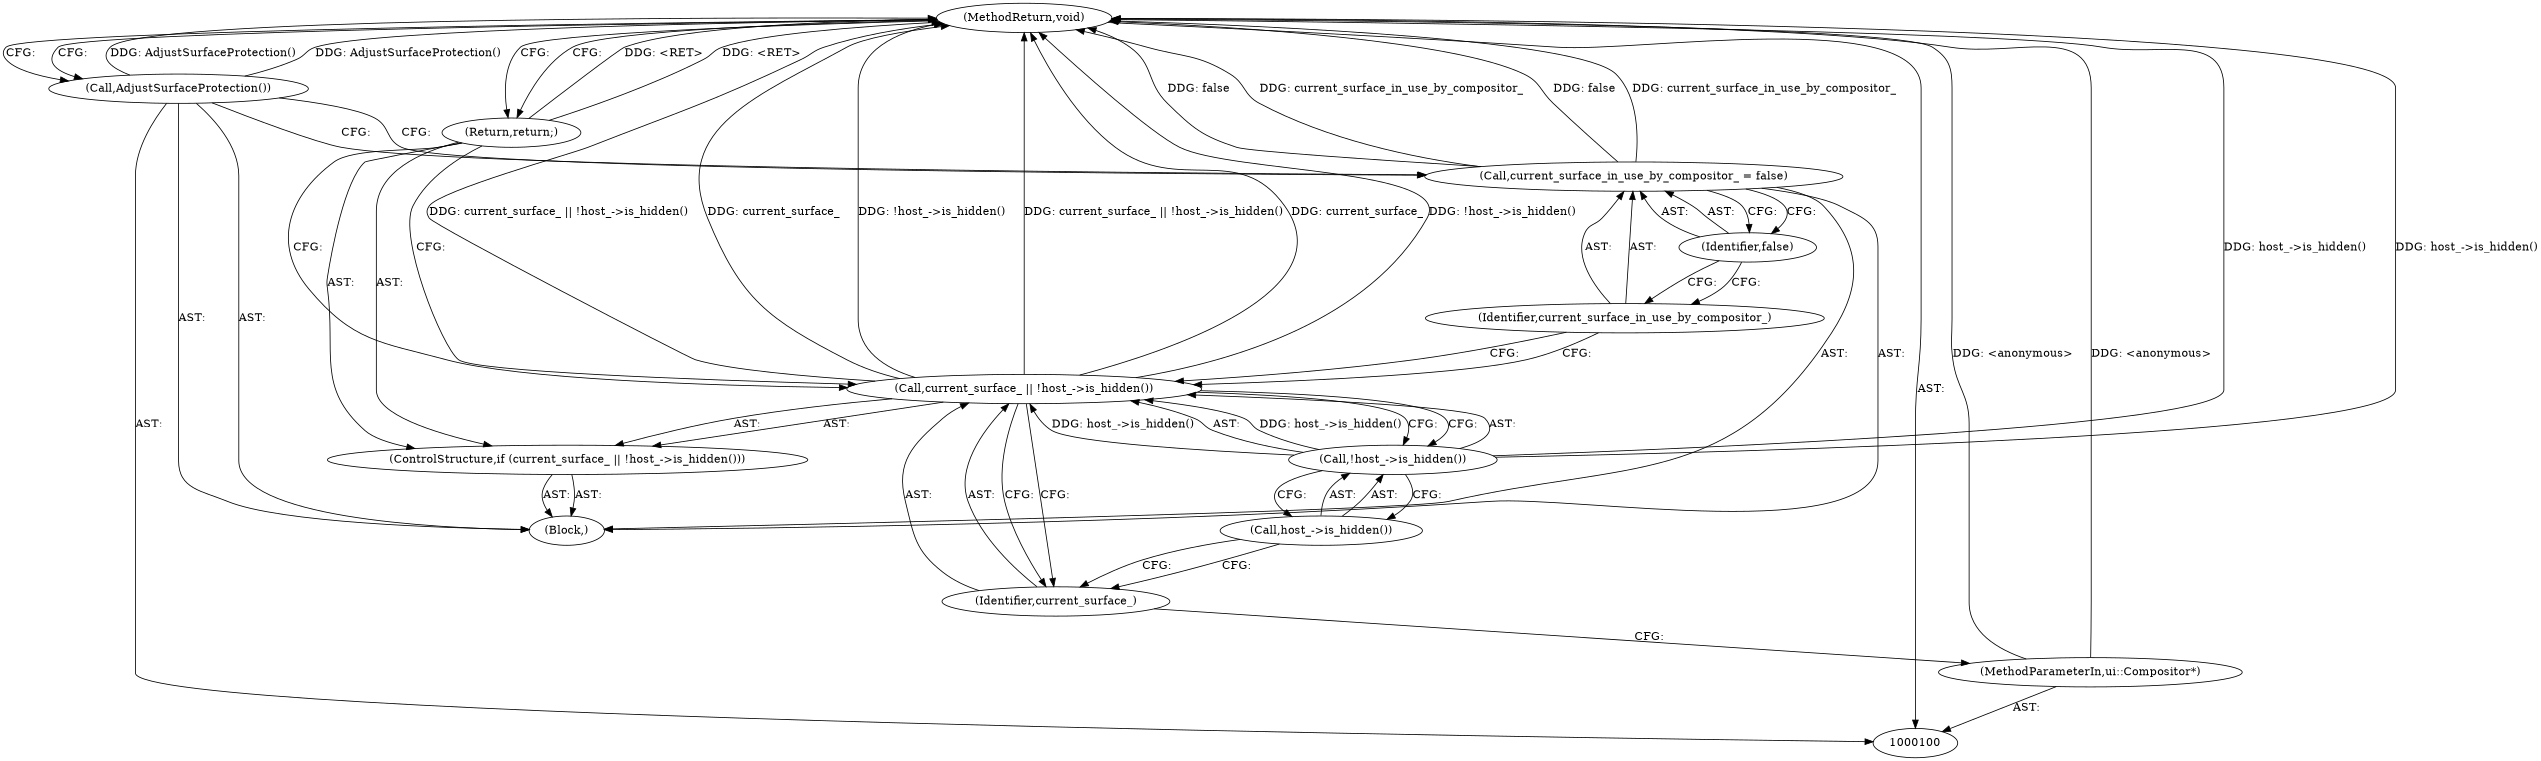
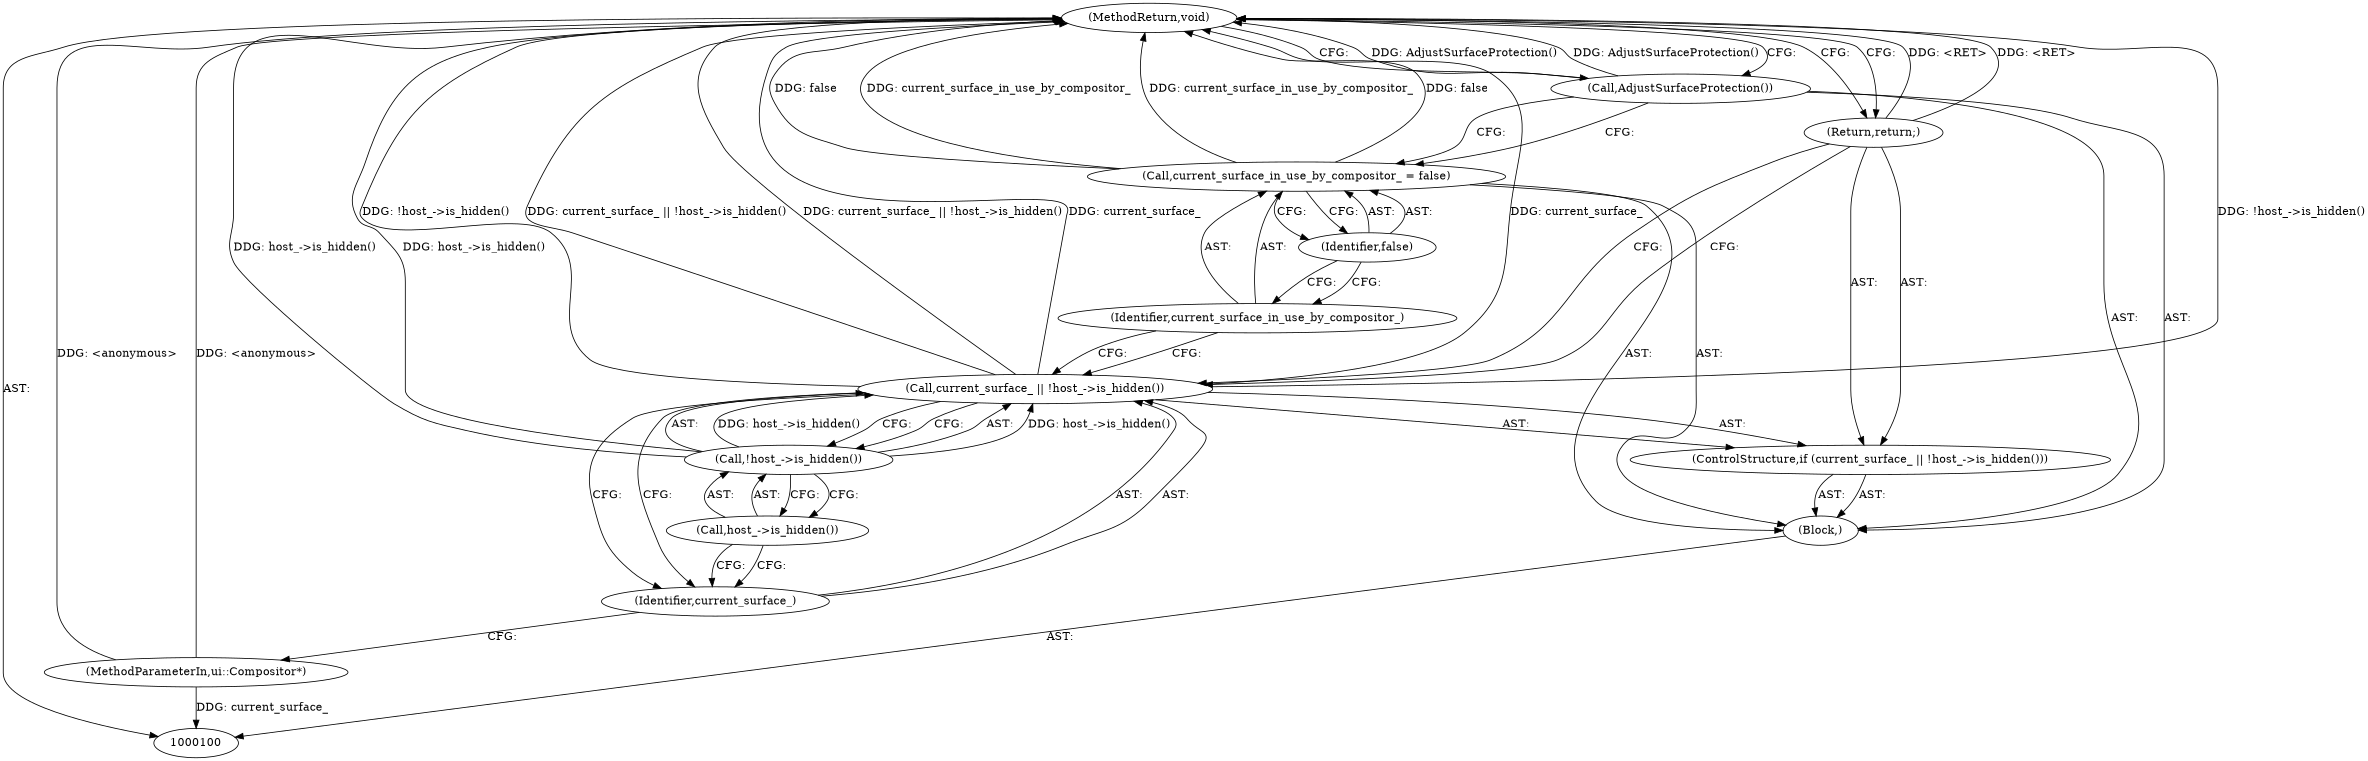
(2029, 708) -> (262, 708)
(710, 717) -> (1014, 636)
